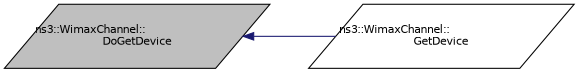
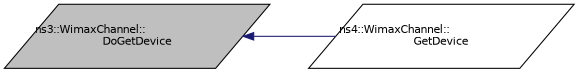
(441, 36) -> (441, 36)
